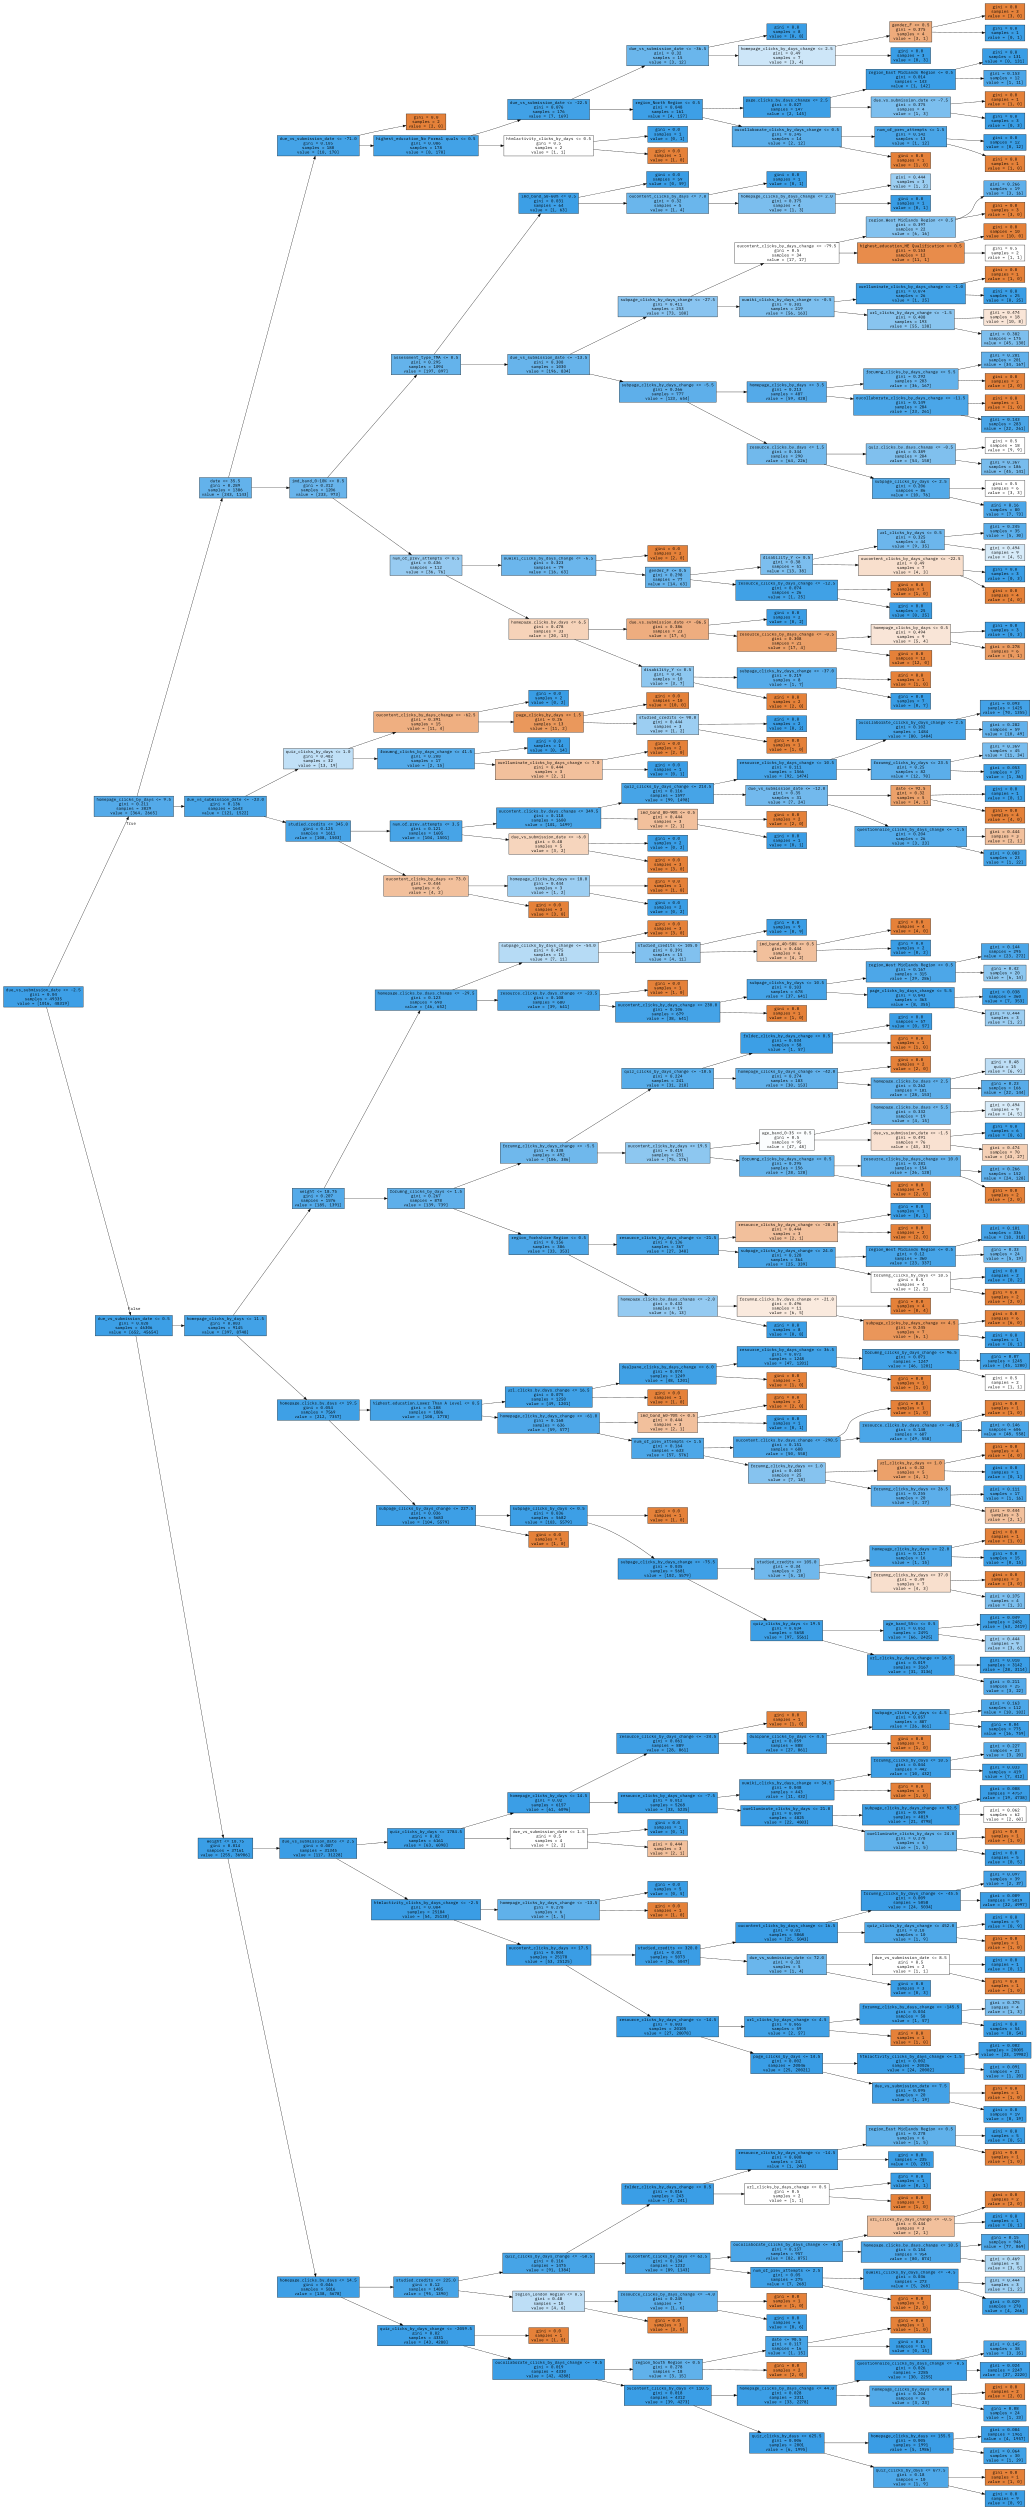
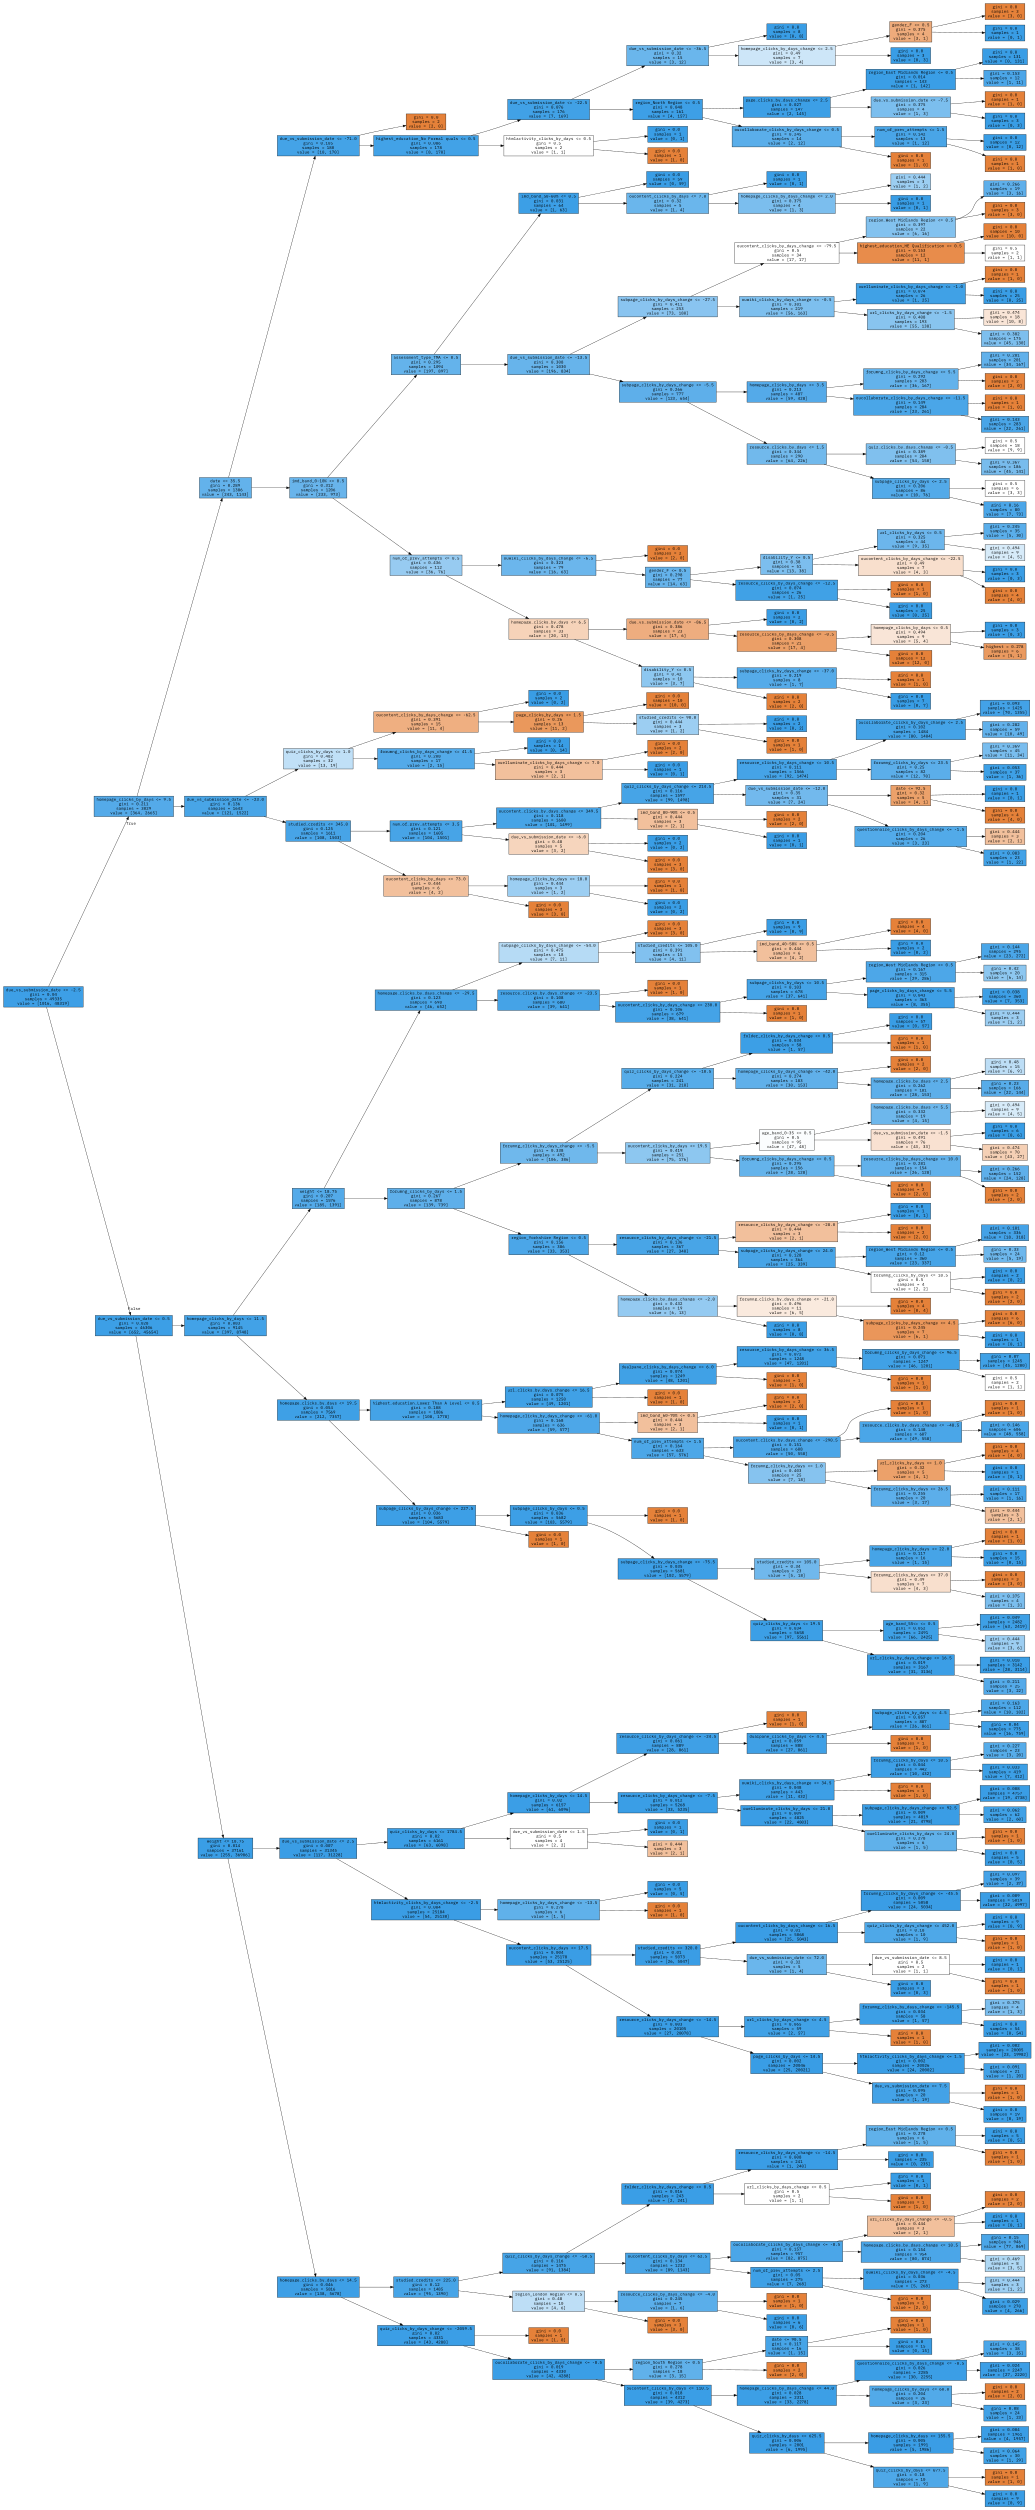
(1005, 651) -> (1005, 651)
(1005, 1067) -> (1005, 1067)
(1005, 1815) -> (1005, 1815)
